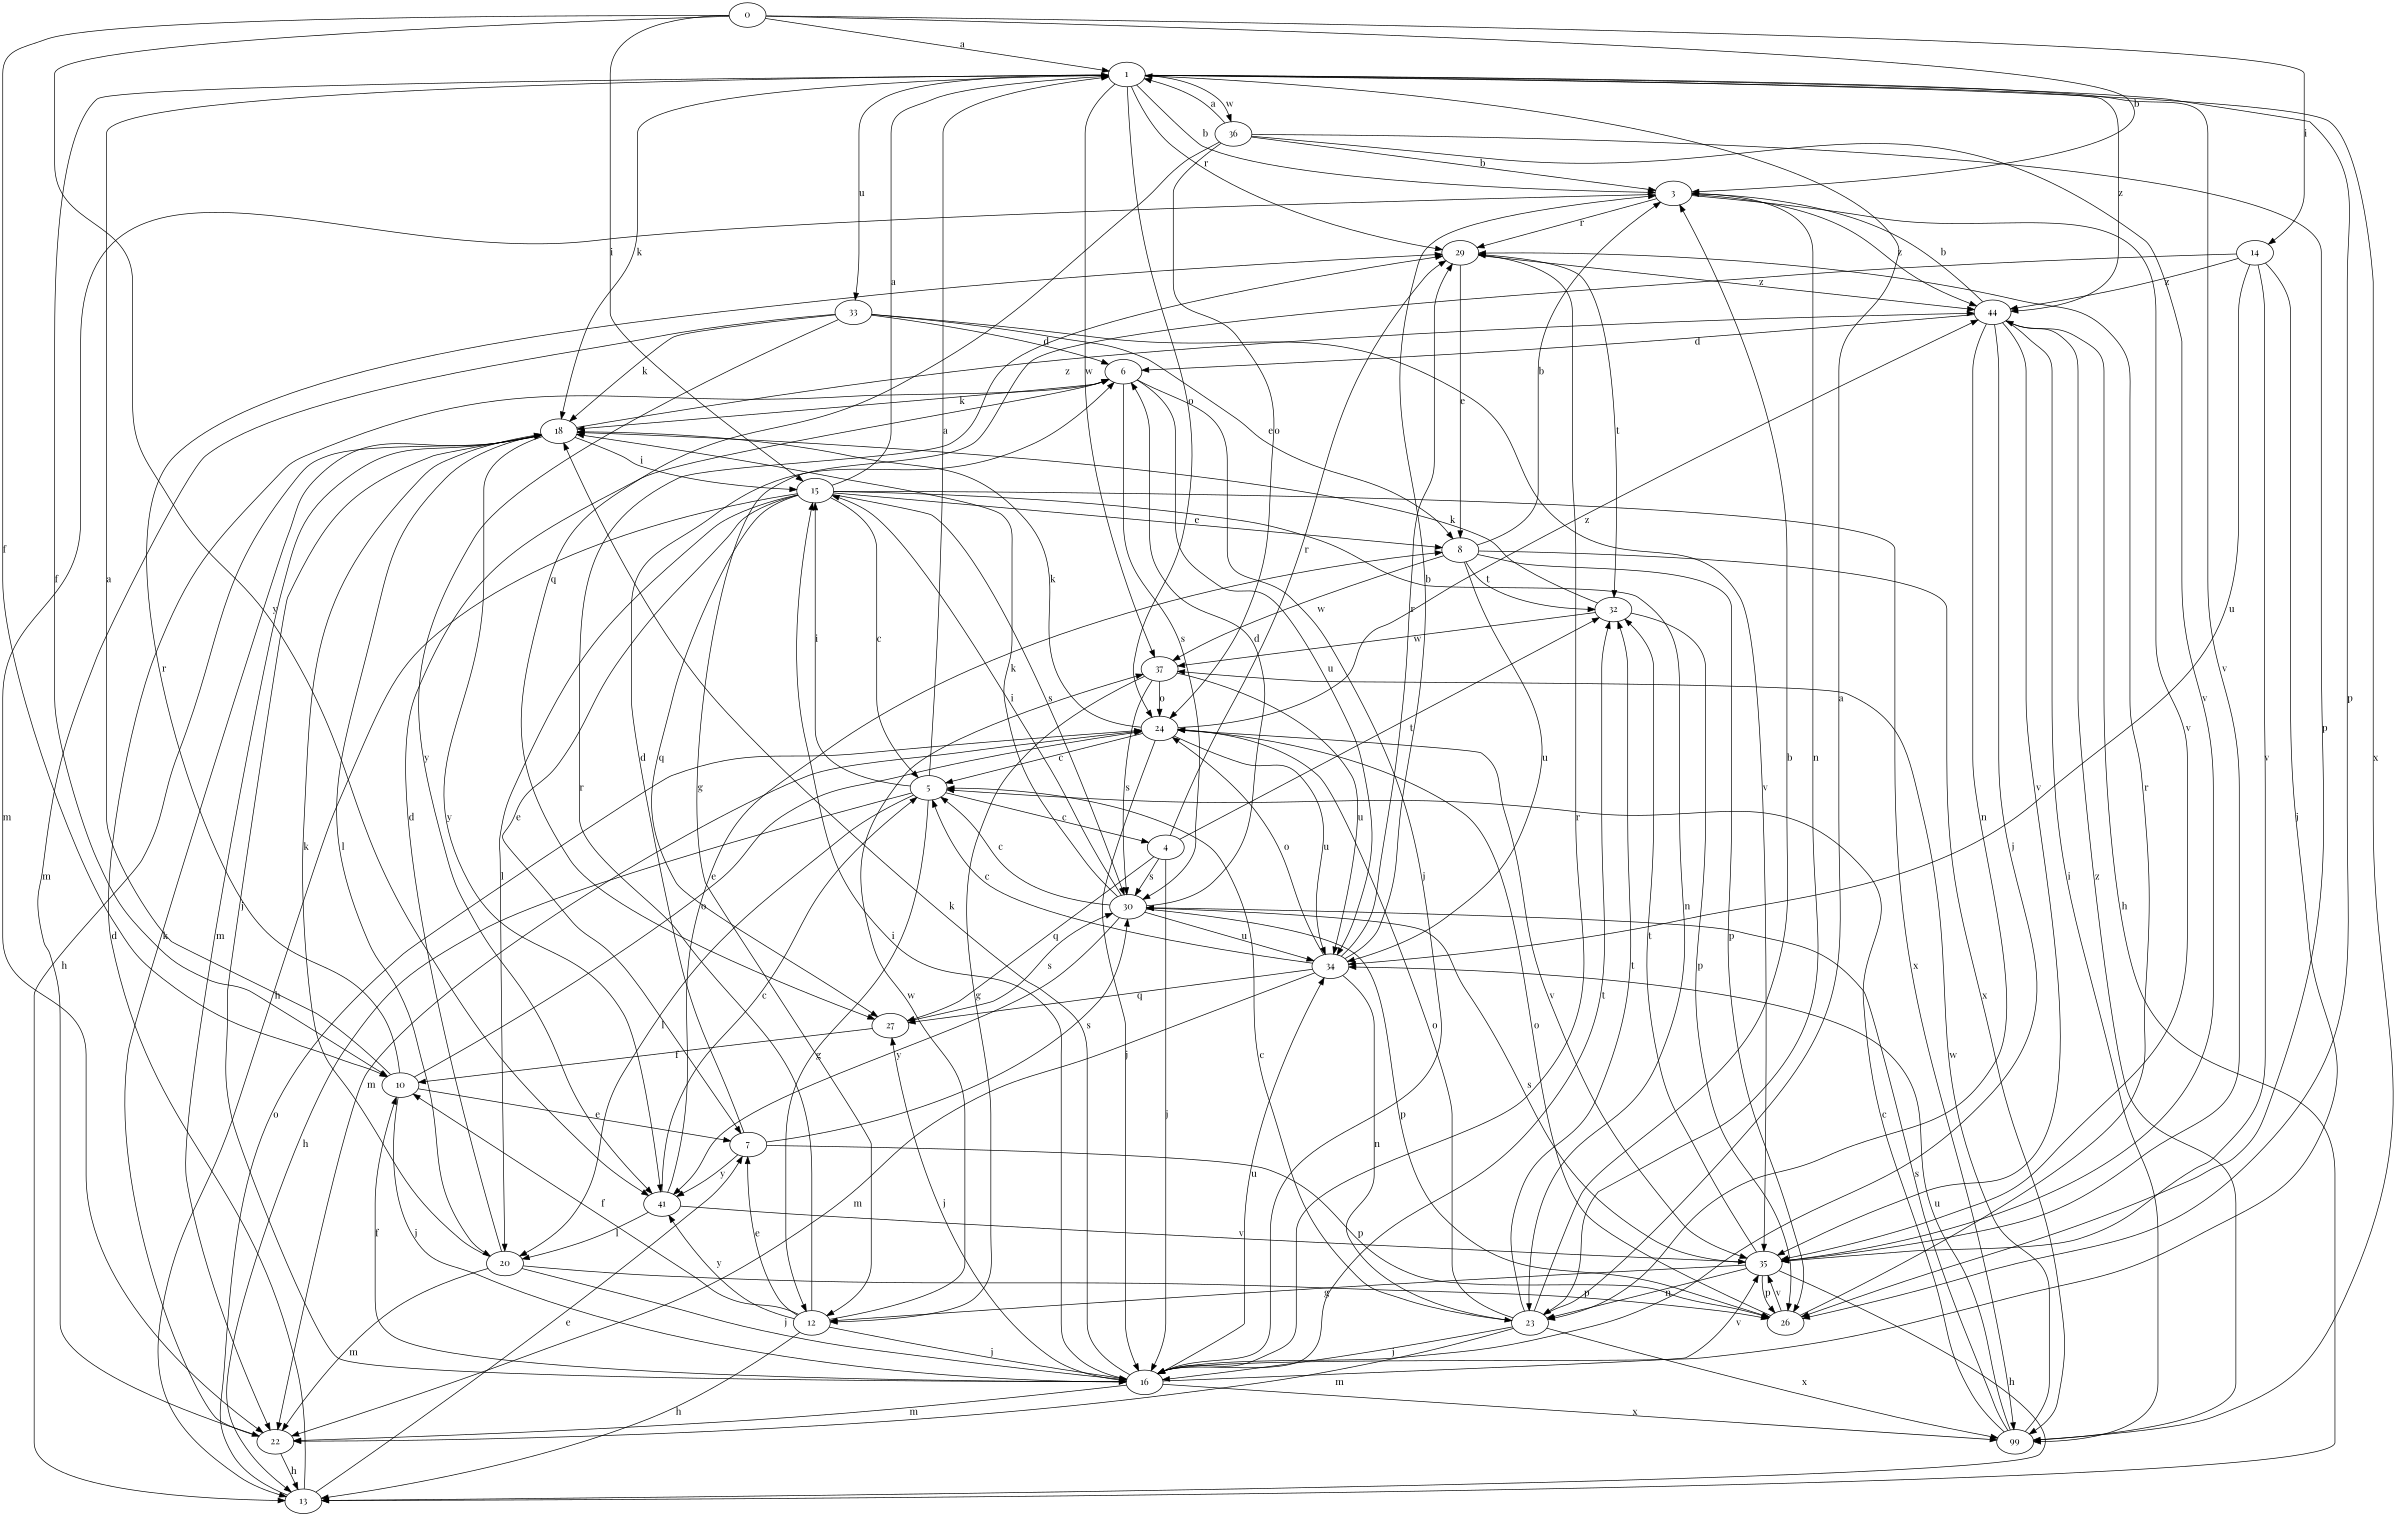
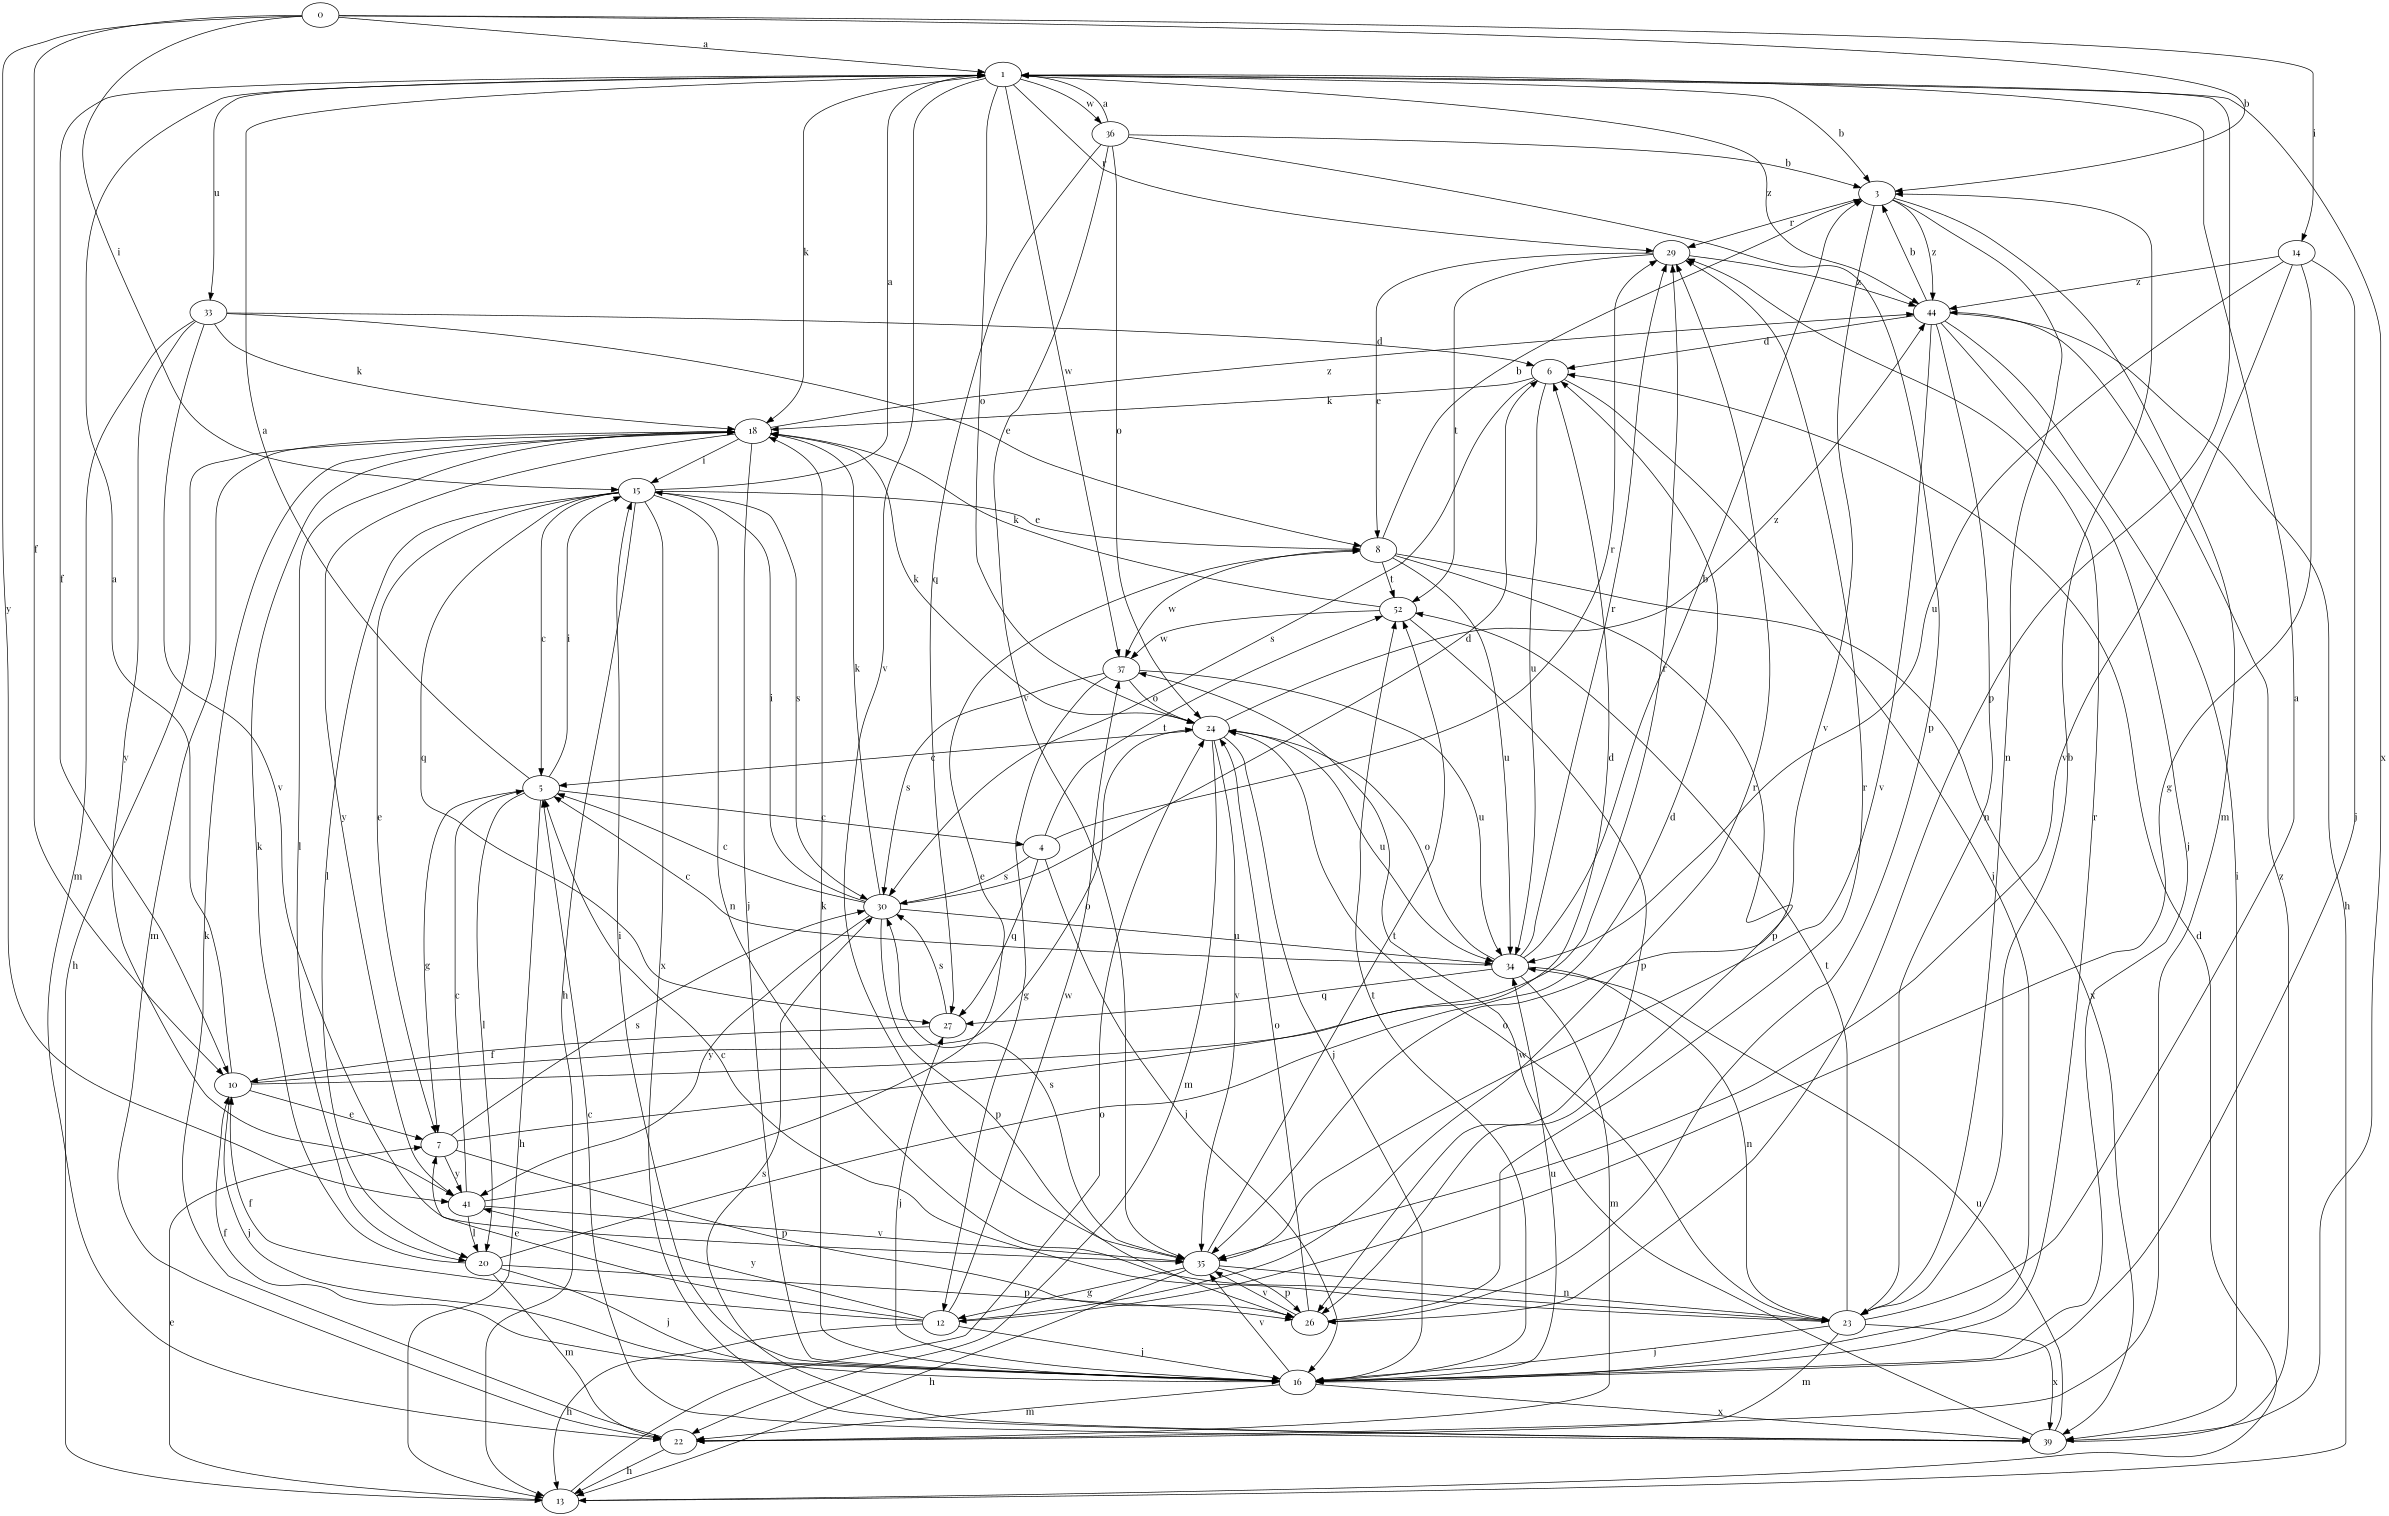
(1613, 610) -> (1398, 610)
(822, 1043) -> (424, 928)
(2015, 1442) -> (2048, 1442)
